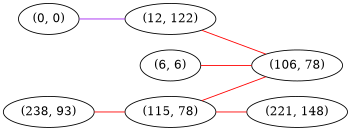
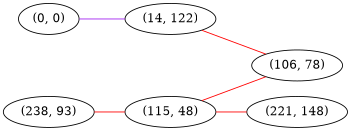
(170, 19) -> (170, 19)
(170, 65) -> none
(170, 112) -> (170, 112)
